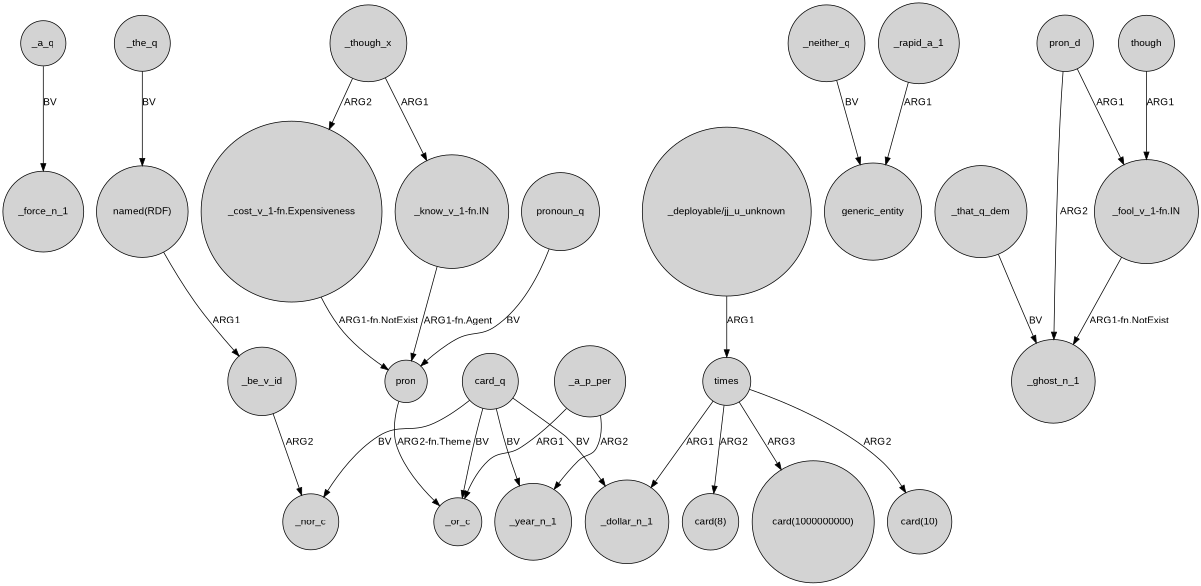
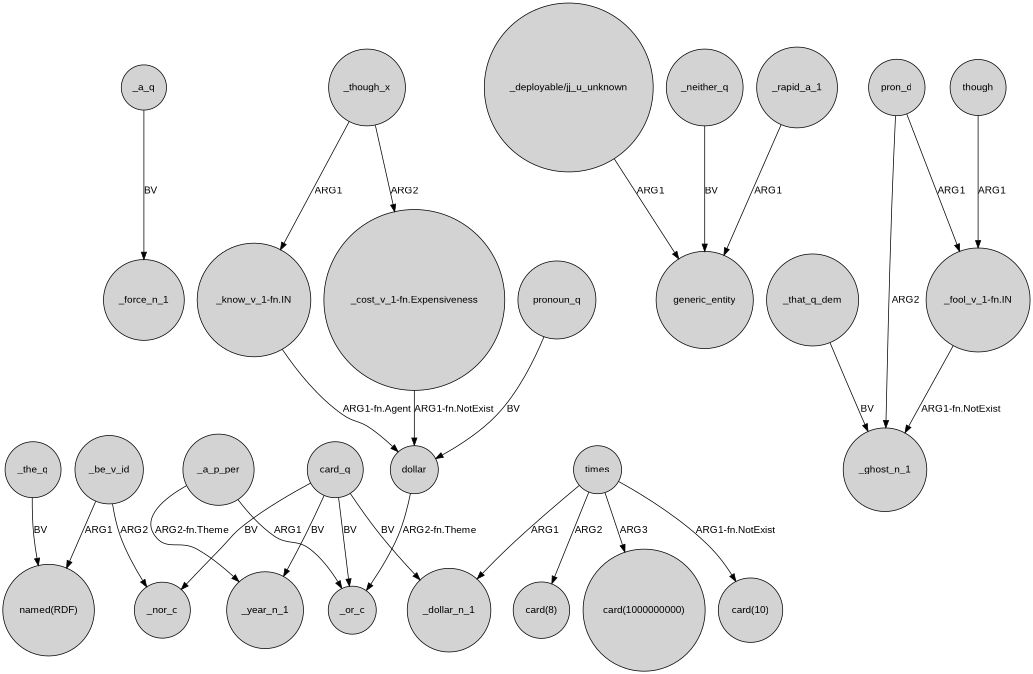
(196, 303) -> (83, 531)
(727, 323) -> (644, 206)
(406, 381) -> (414, 470)
(614, 442) -> (192, 530)
(878, 442) -> (736, 530)
